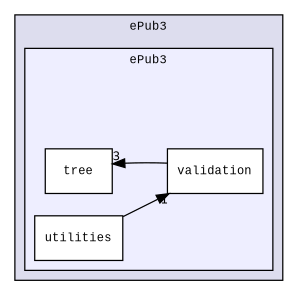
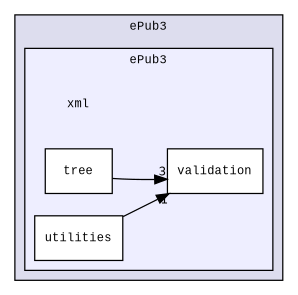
none -> (79, 104)
(146, 163) -> (133, 179)
